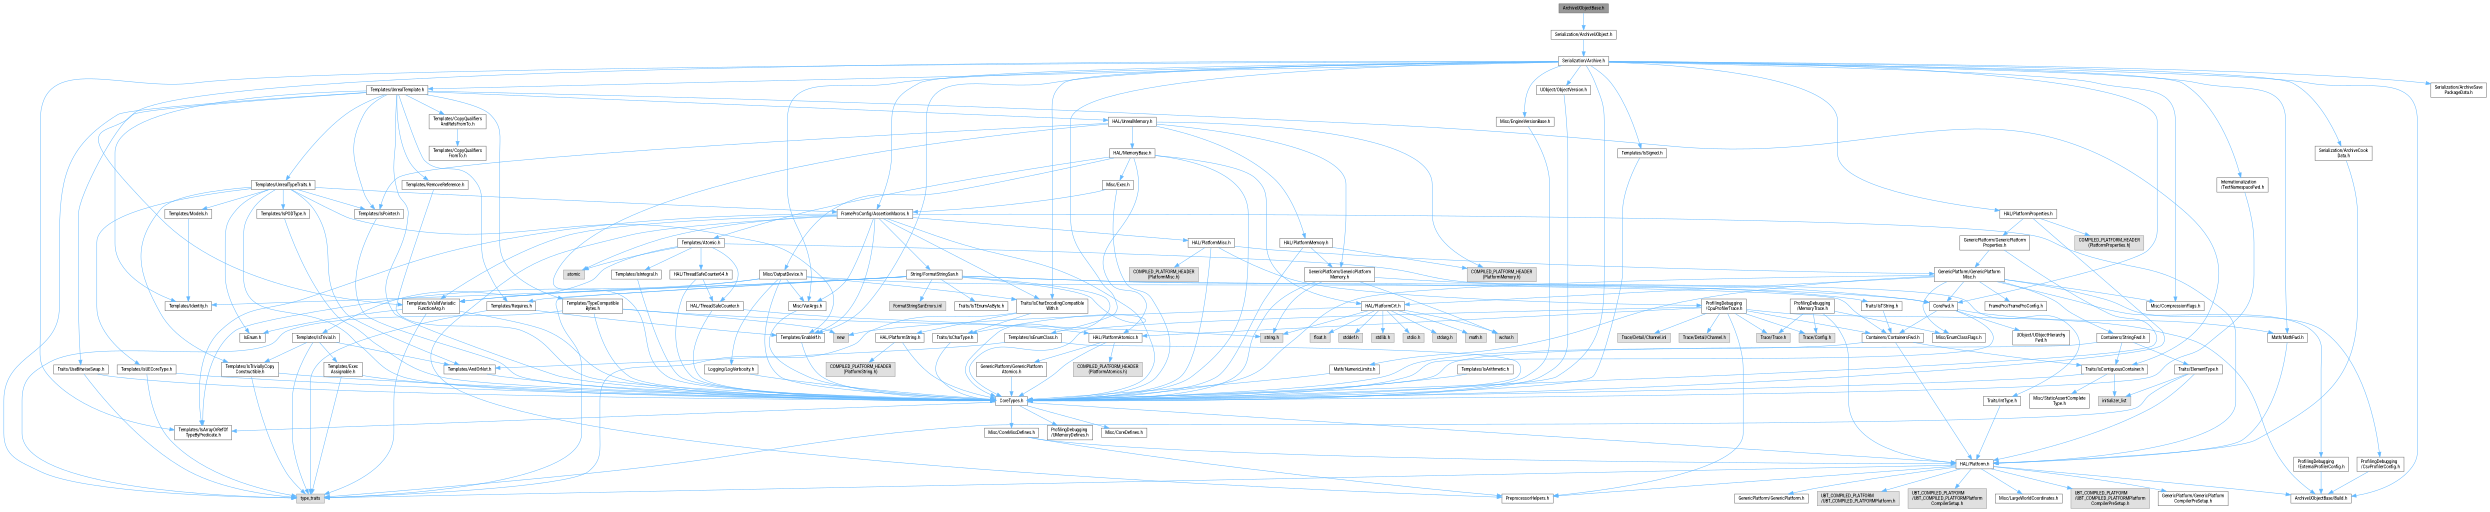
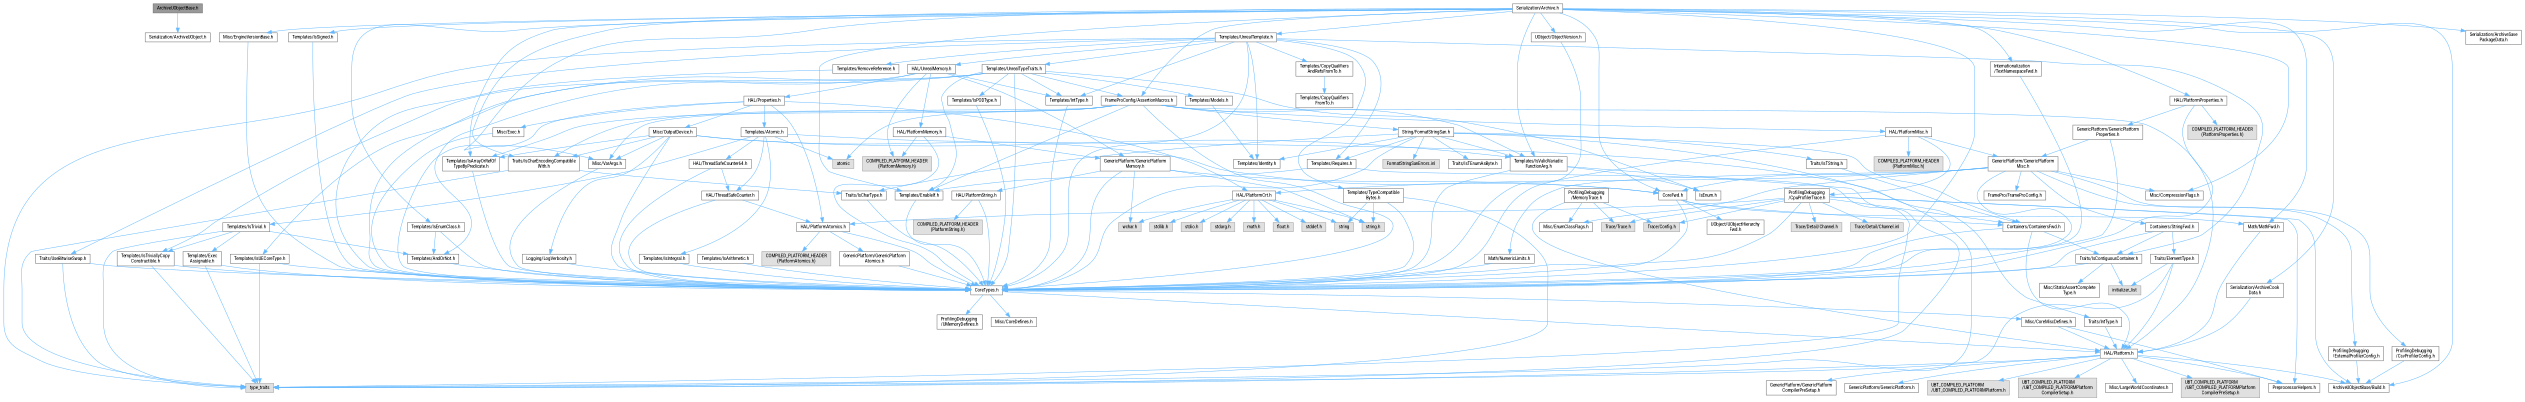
(1584, 46) -> none
(1132, 153) -> (764, 101)
(1012, 204) -> none
(379, 214) -> (1069, 101)
(945, 327) -> (1044, 182)
(841, 338) -> (1344, 227)
(616, 417) -> (686, 281)
(728, 445) -> none
